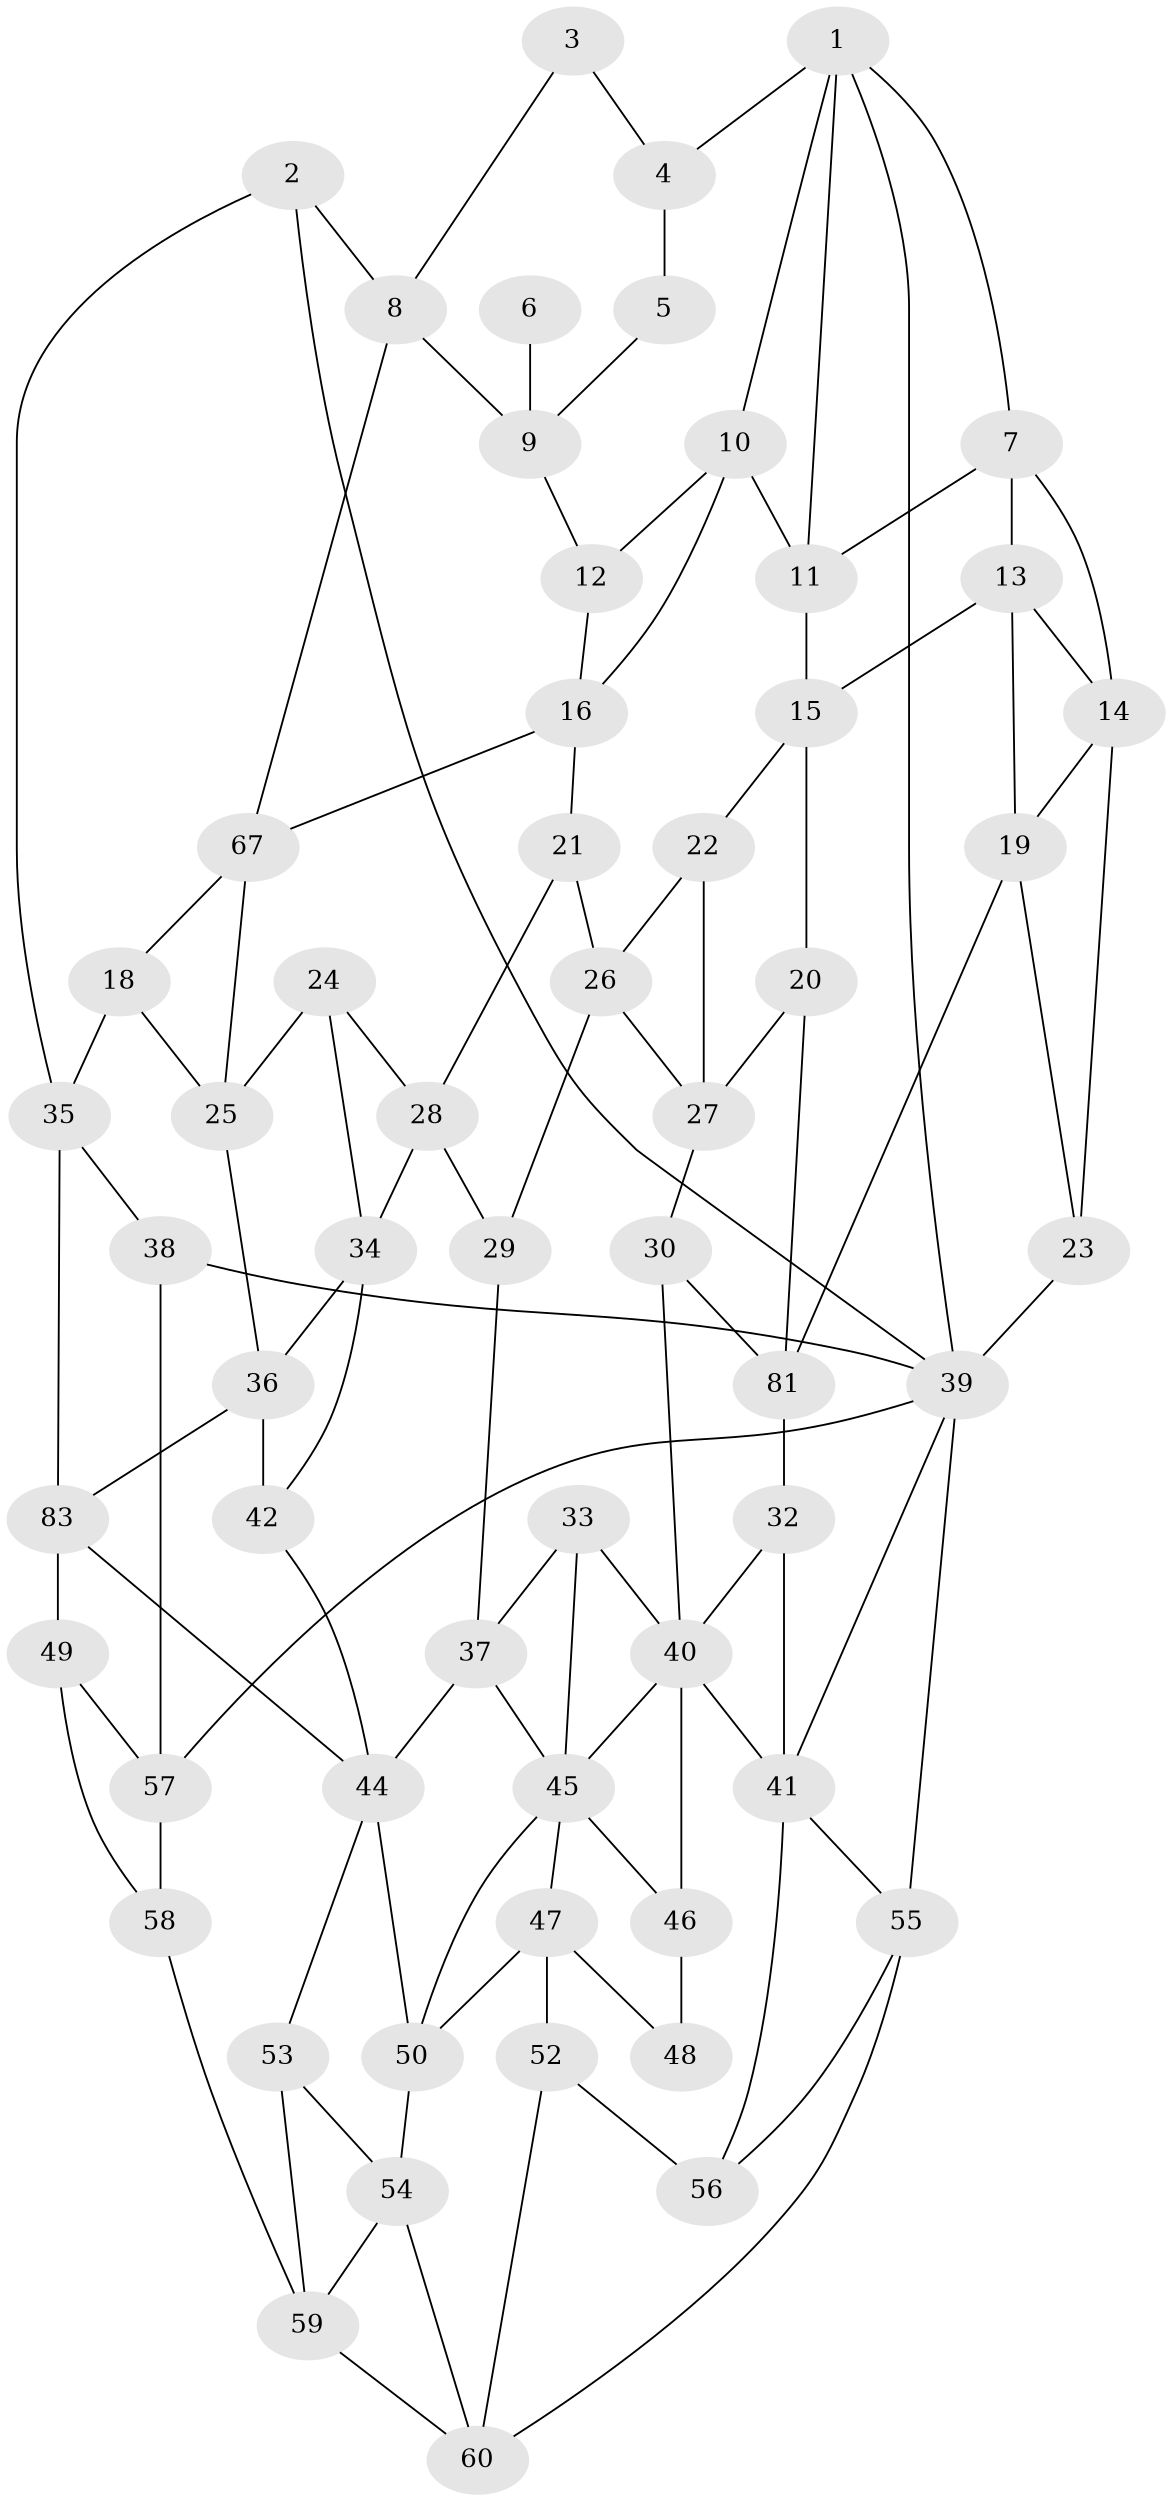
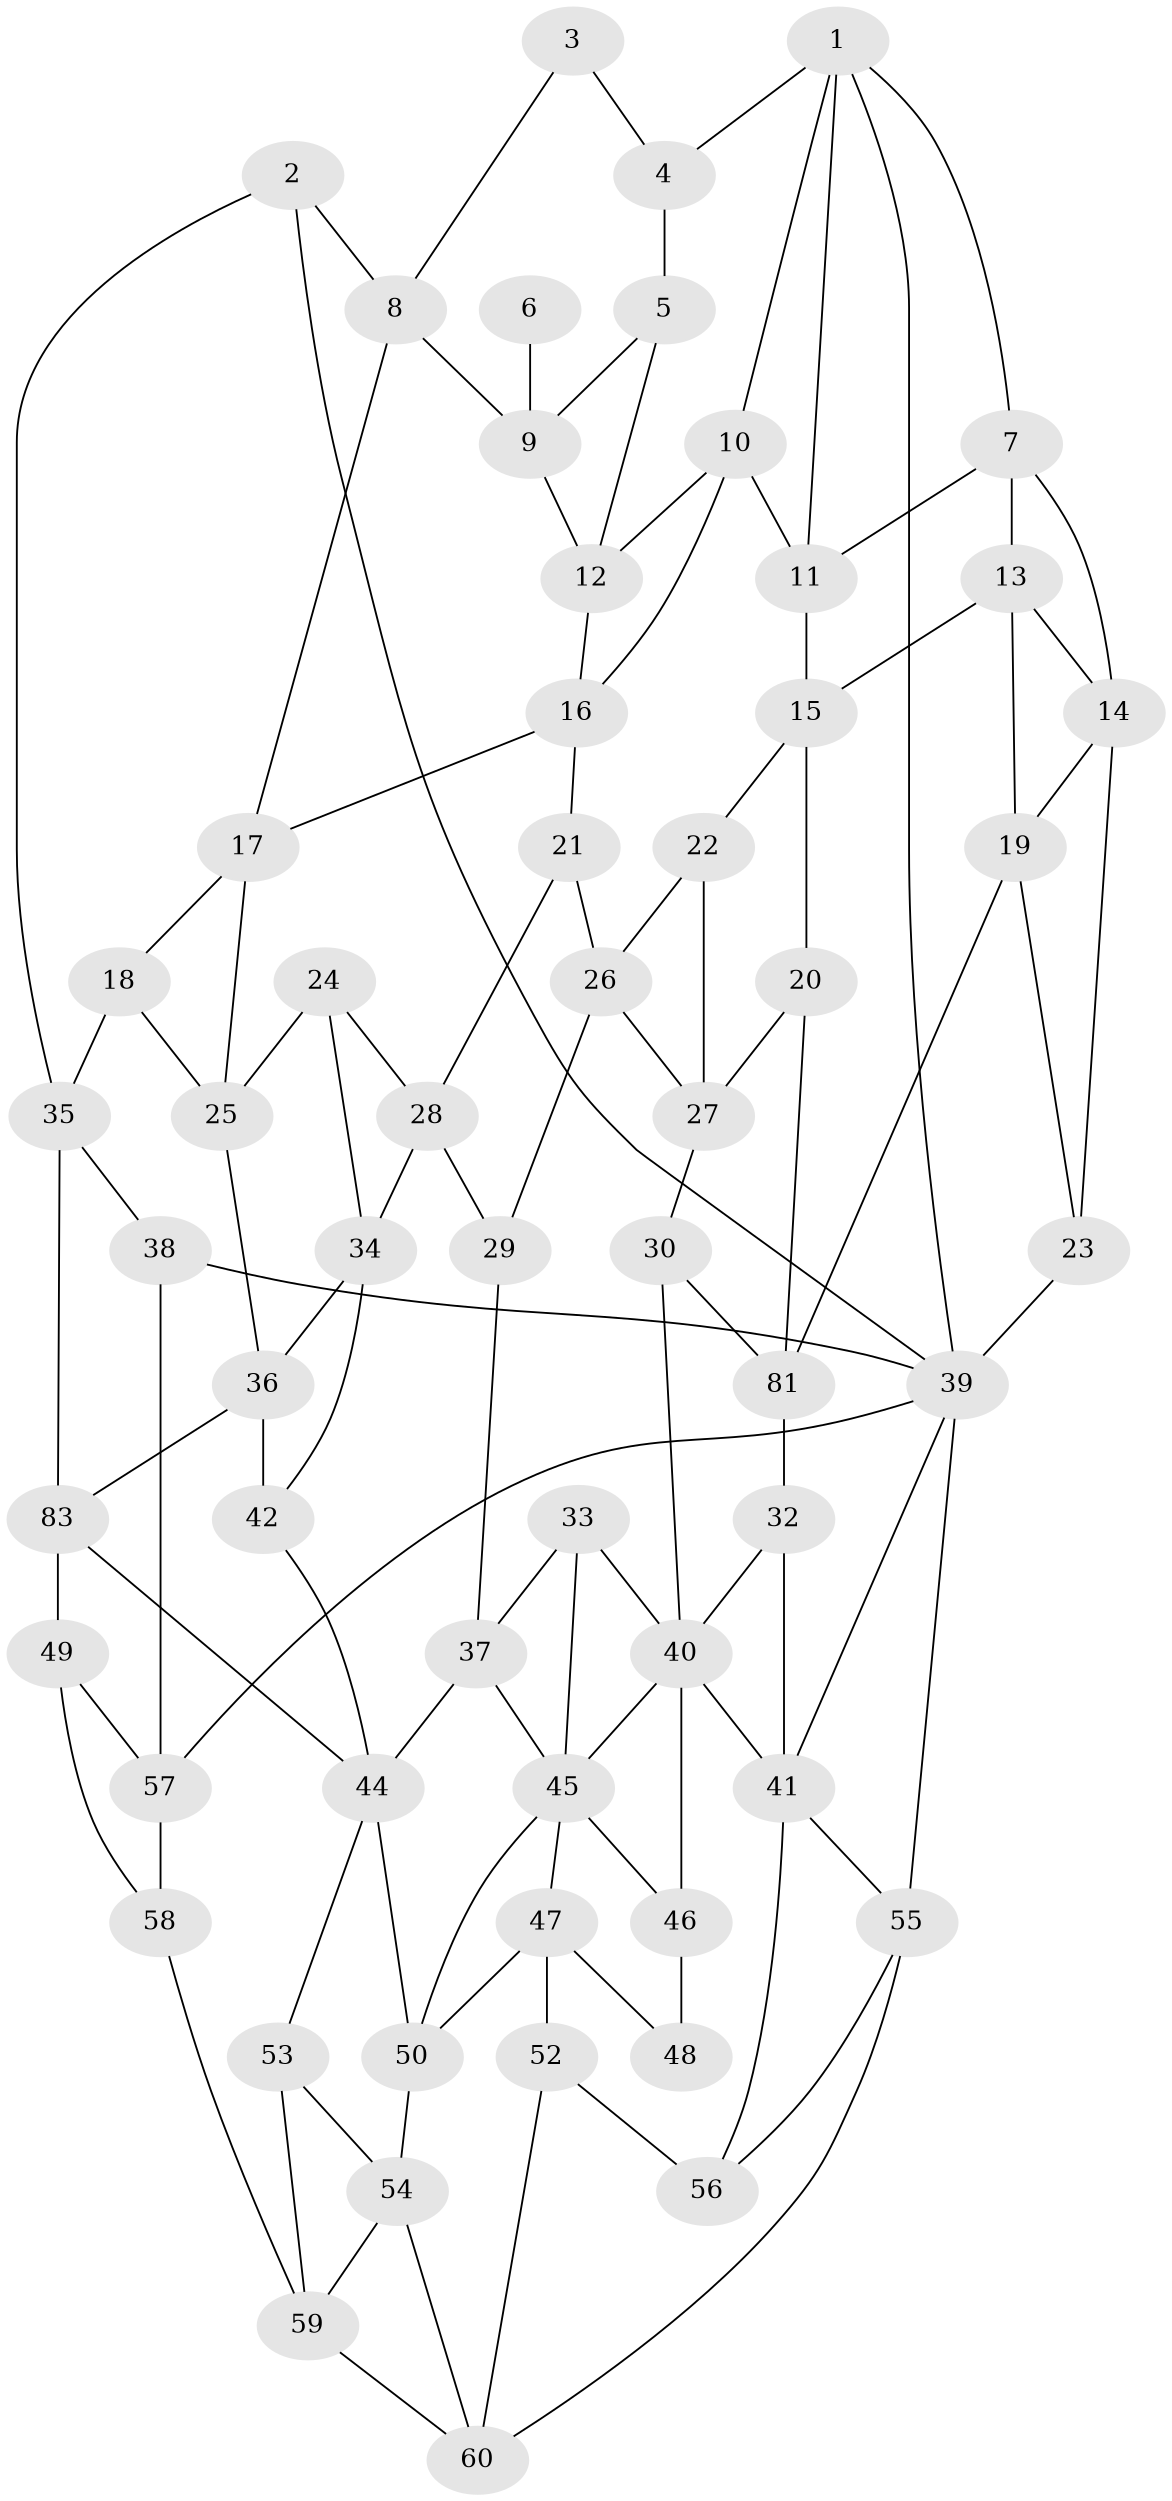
none -> (628, 444)
(248, 847) -> (248, 847)
